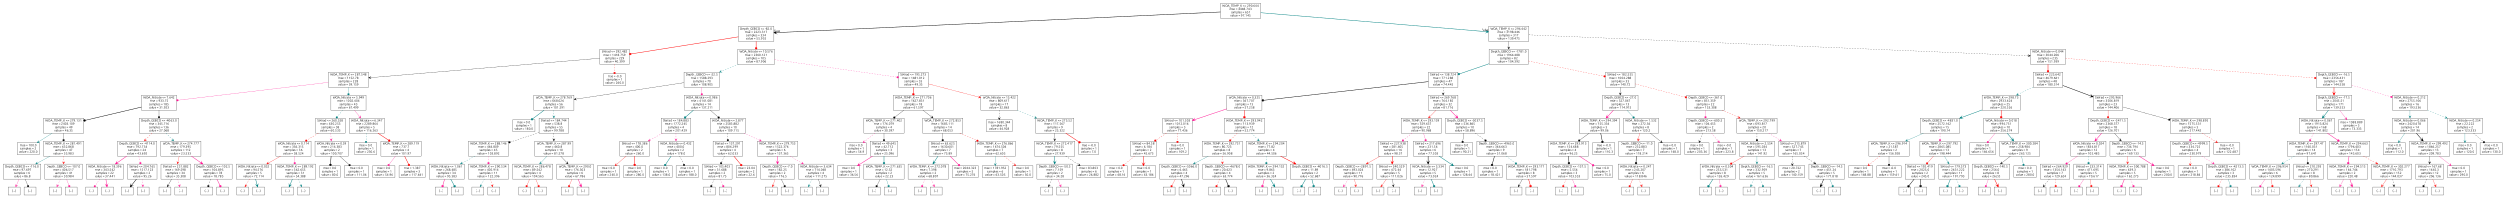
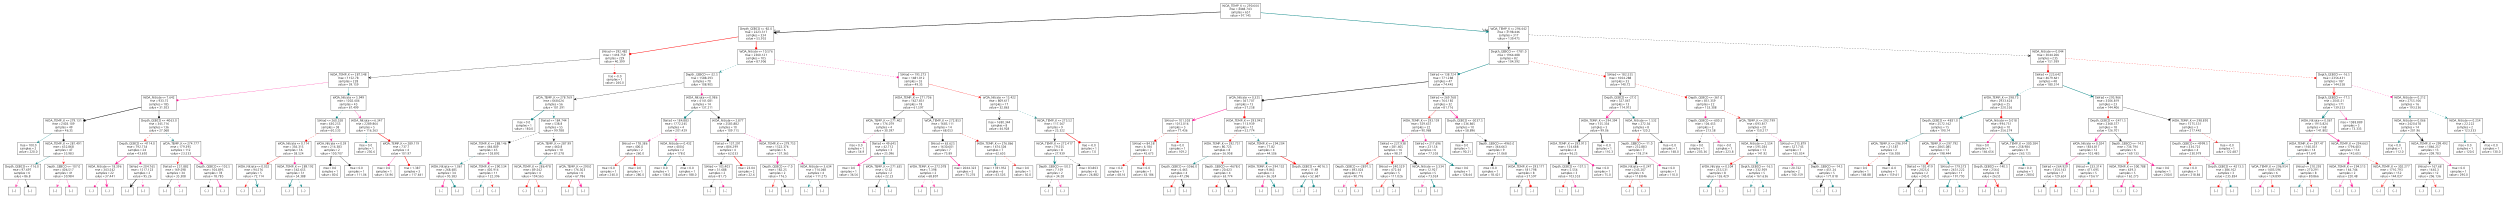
(2077, 91) -> (2077, 91)
(564, 159) -> none
(936, 159) -> none
(1428, 159) -> (1410, 159)
(1793, 160) -> (1793, 160)
none -> (1668, 172)
(2309, 172) -> (2309, 172)
